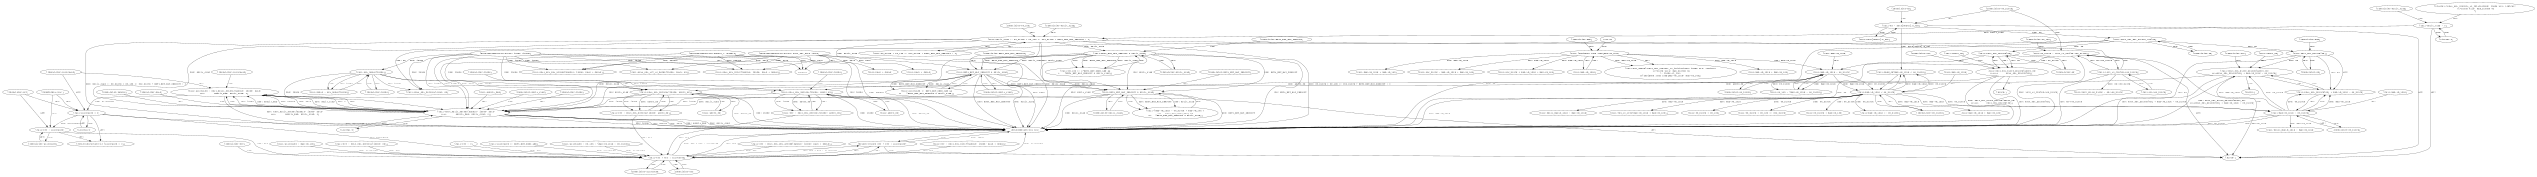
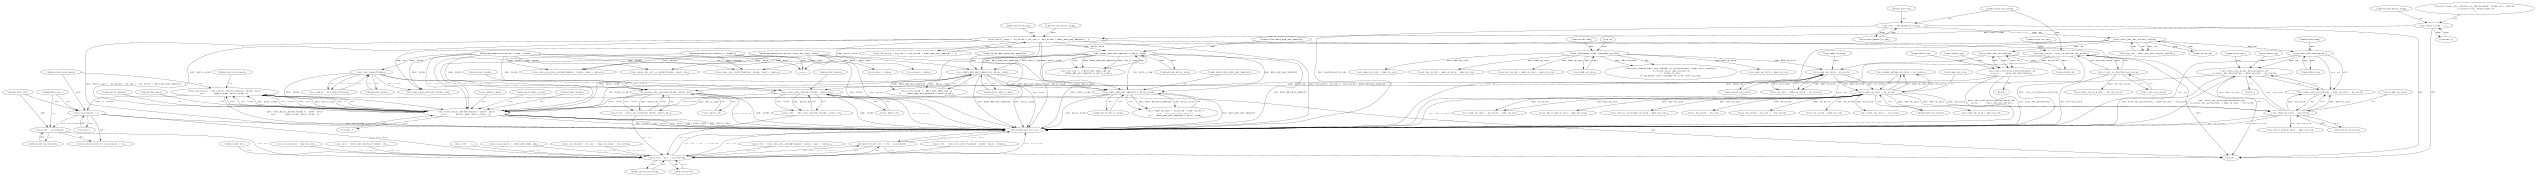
(1901, 49) -> (1385, 34)
none -> (2147, 53)
(428, 92) -> (428, 92)
none -> (1489, 113)
